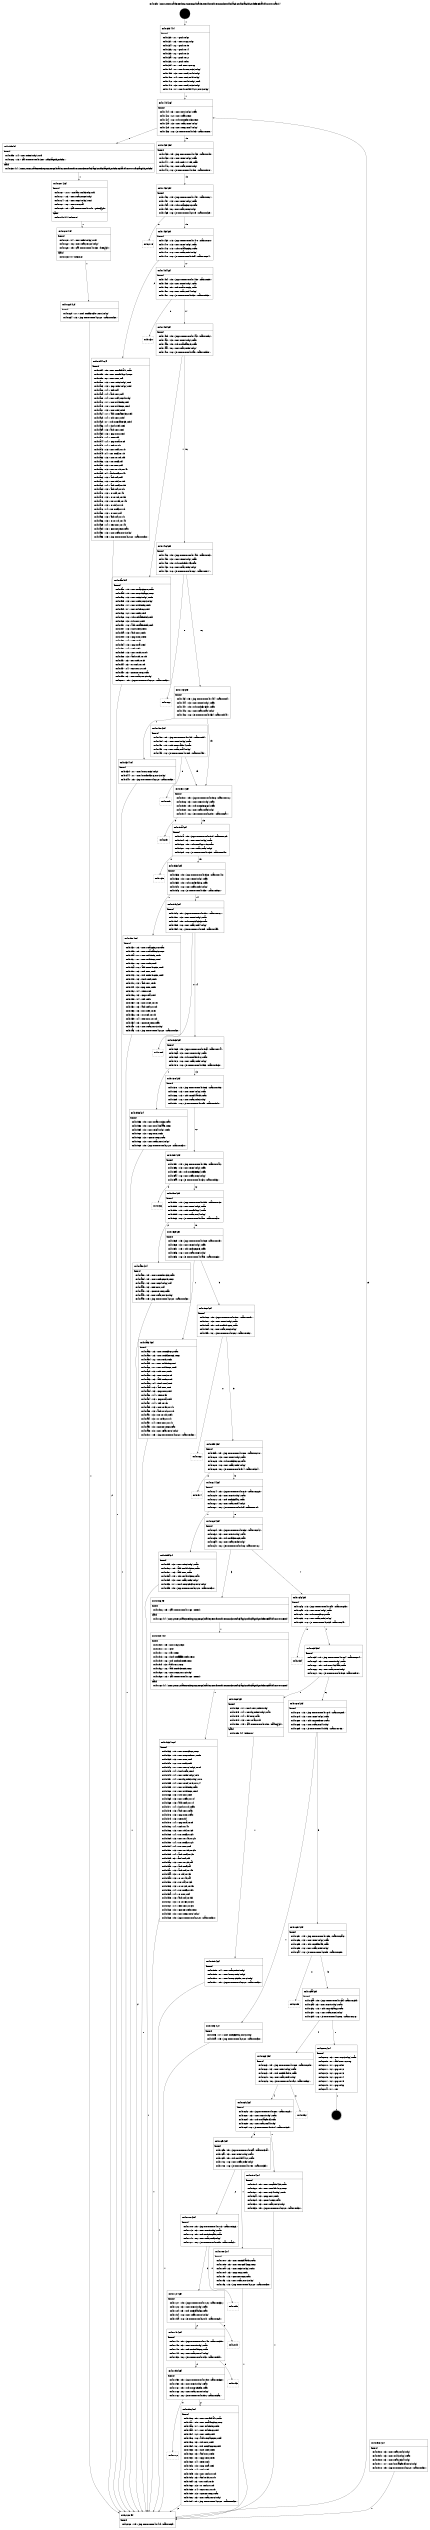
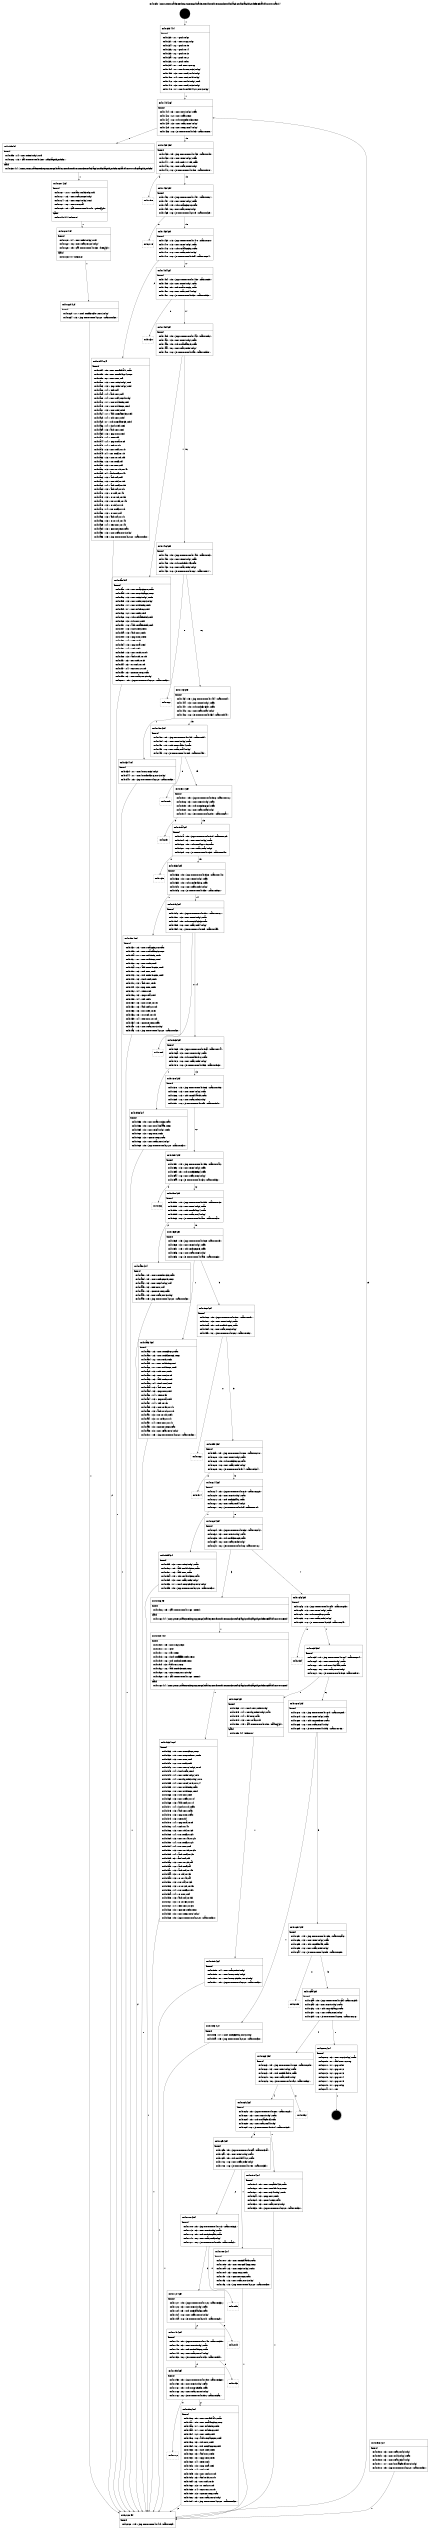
none -> (148, 201)
(209, 751) -> (191, 721)
